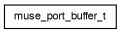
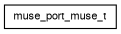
(60, 17) -> (60, 17)
